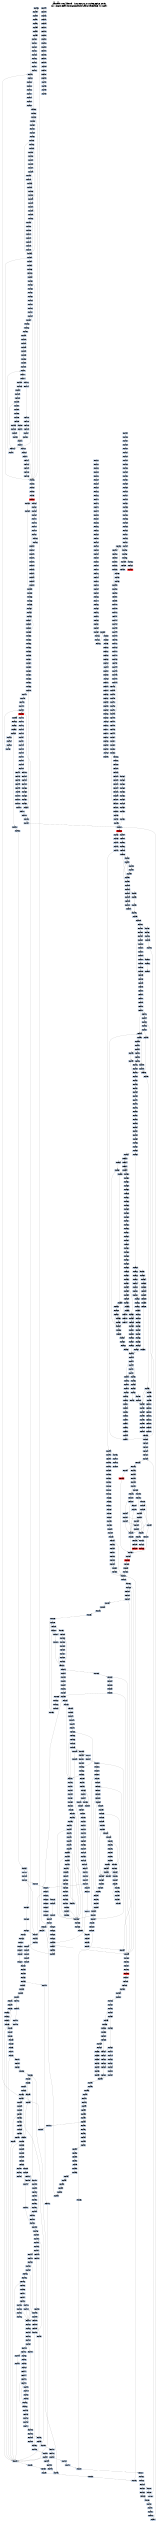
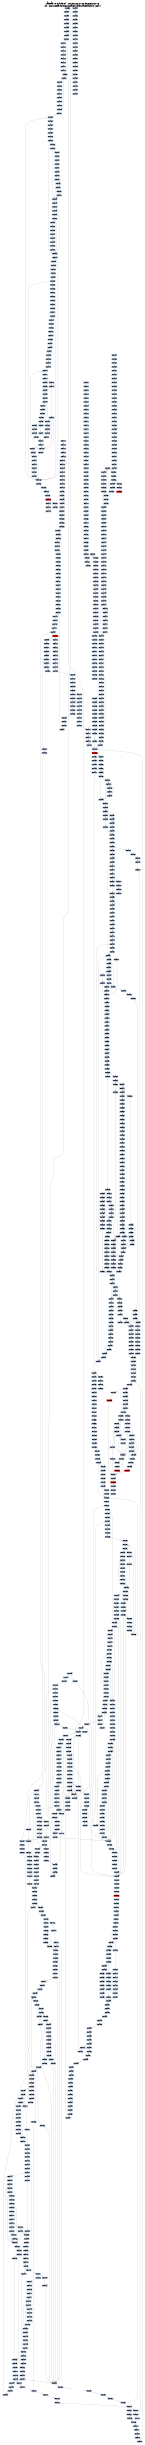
(34, 515) -> none
